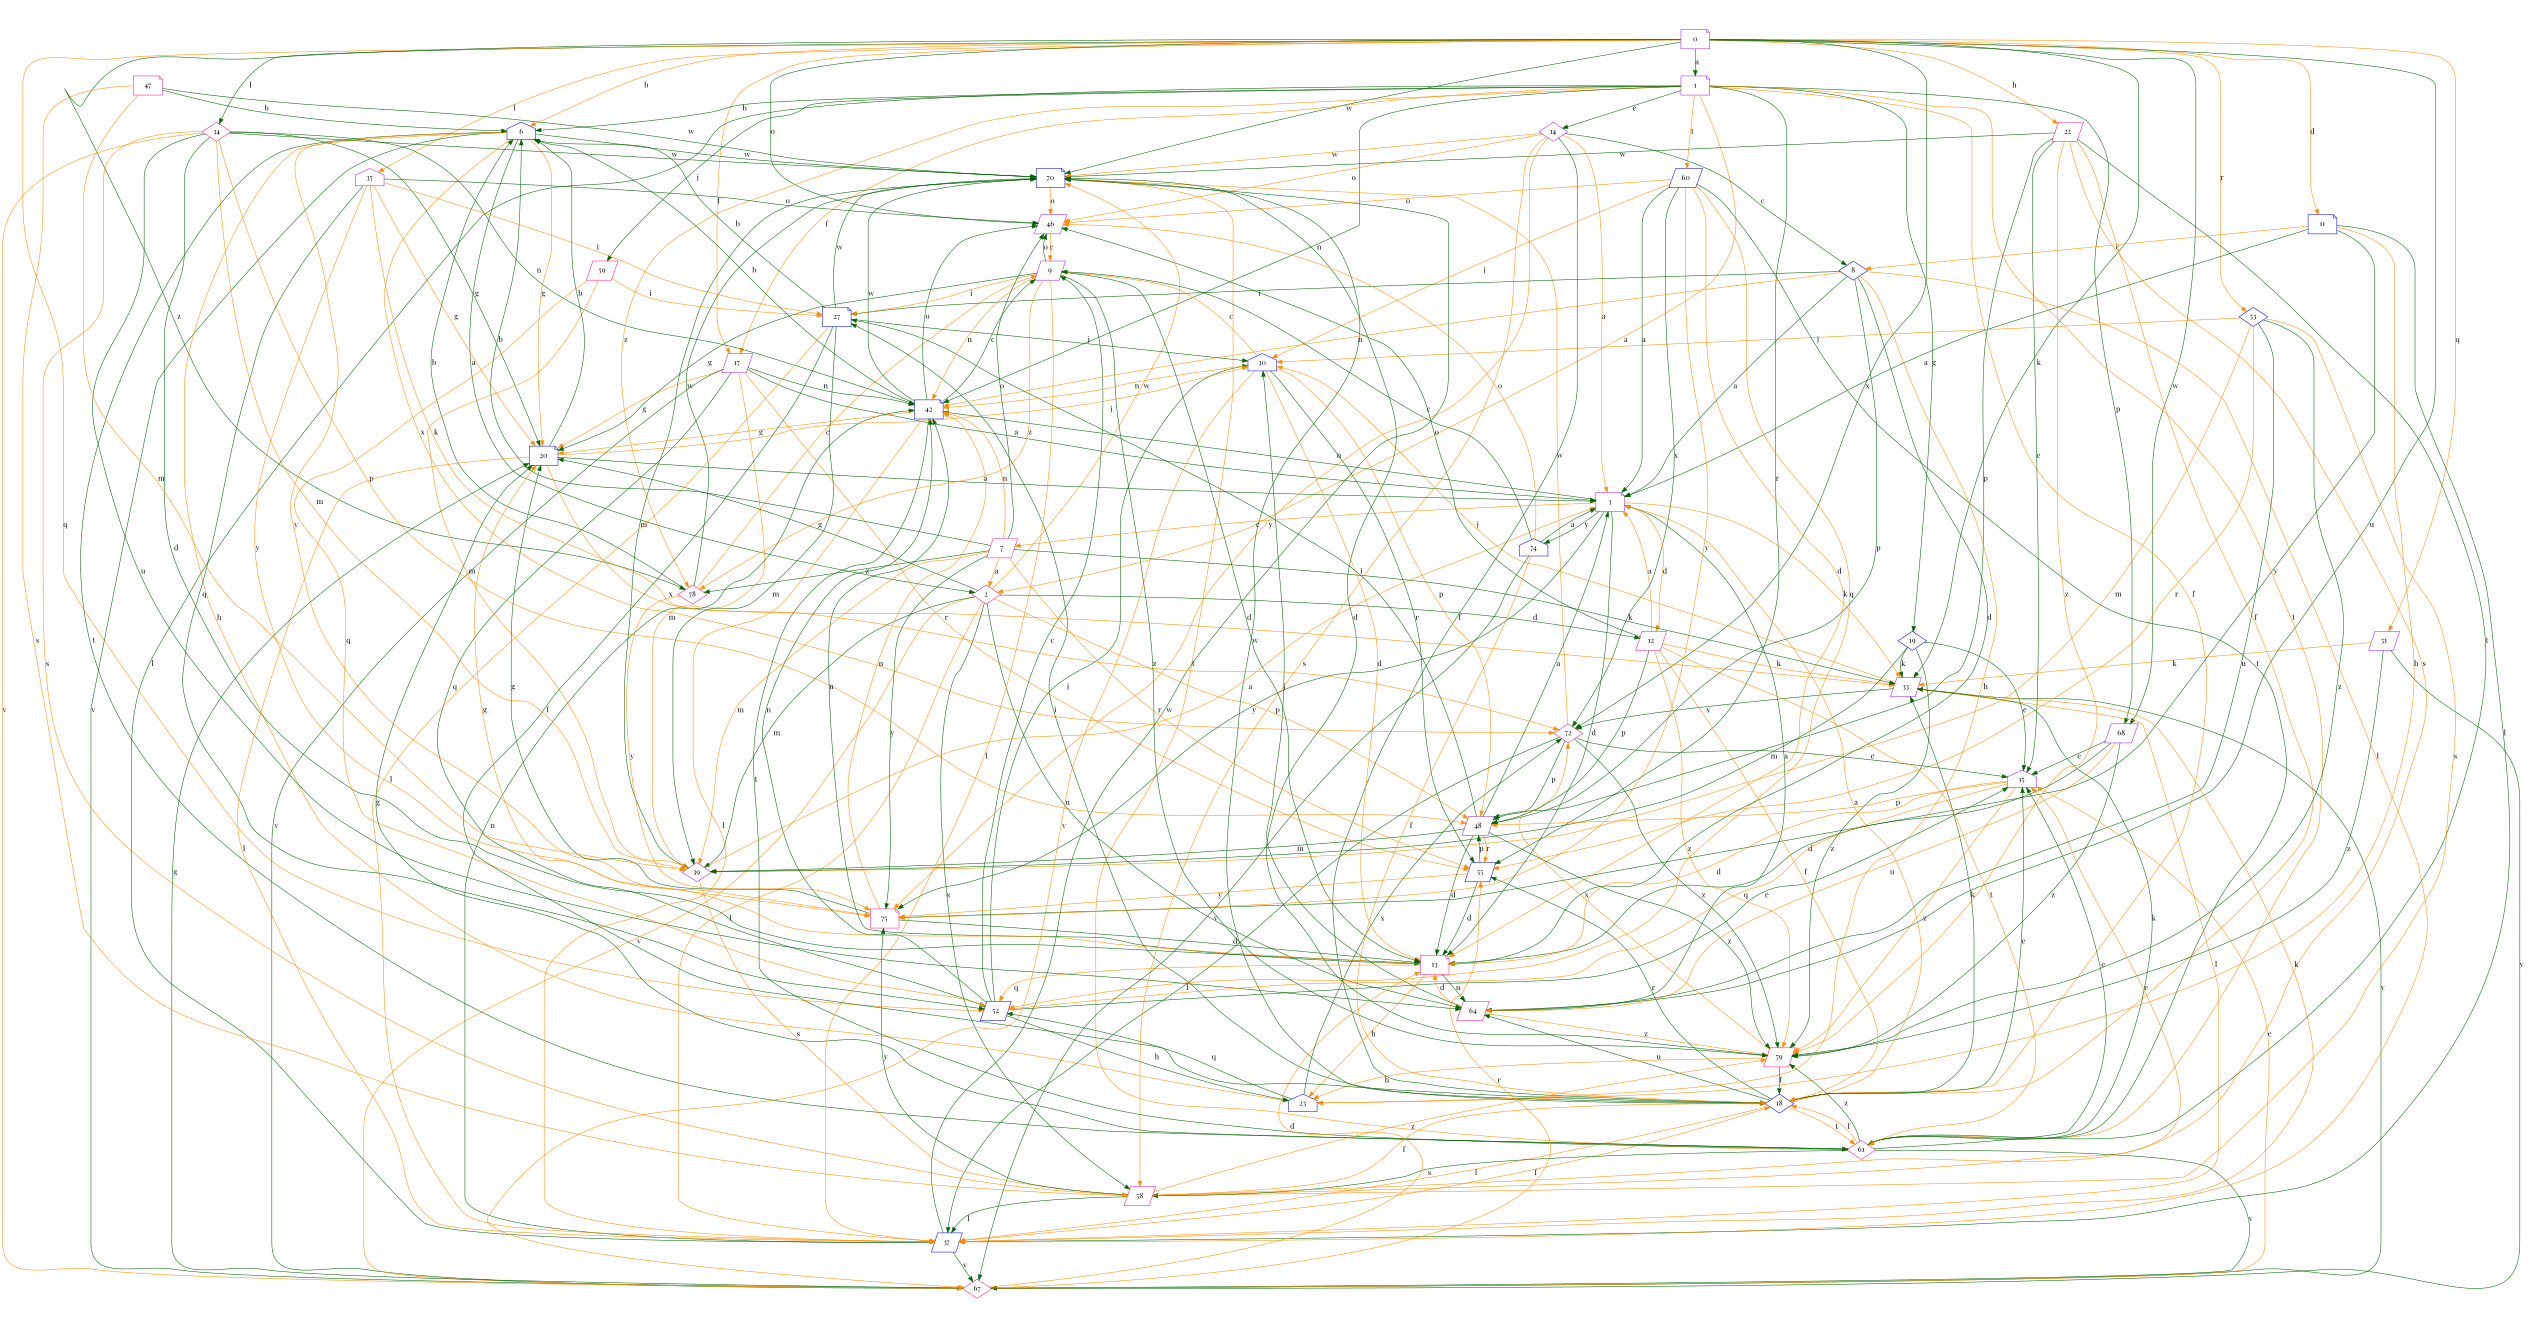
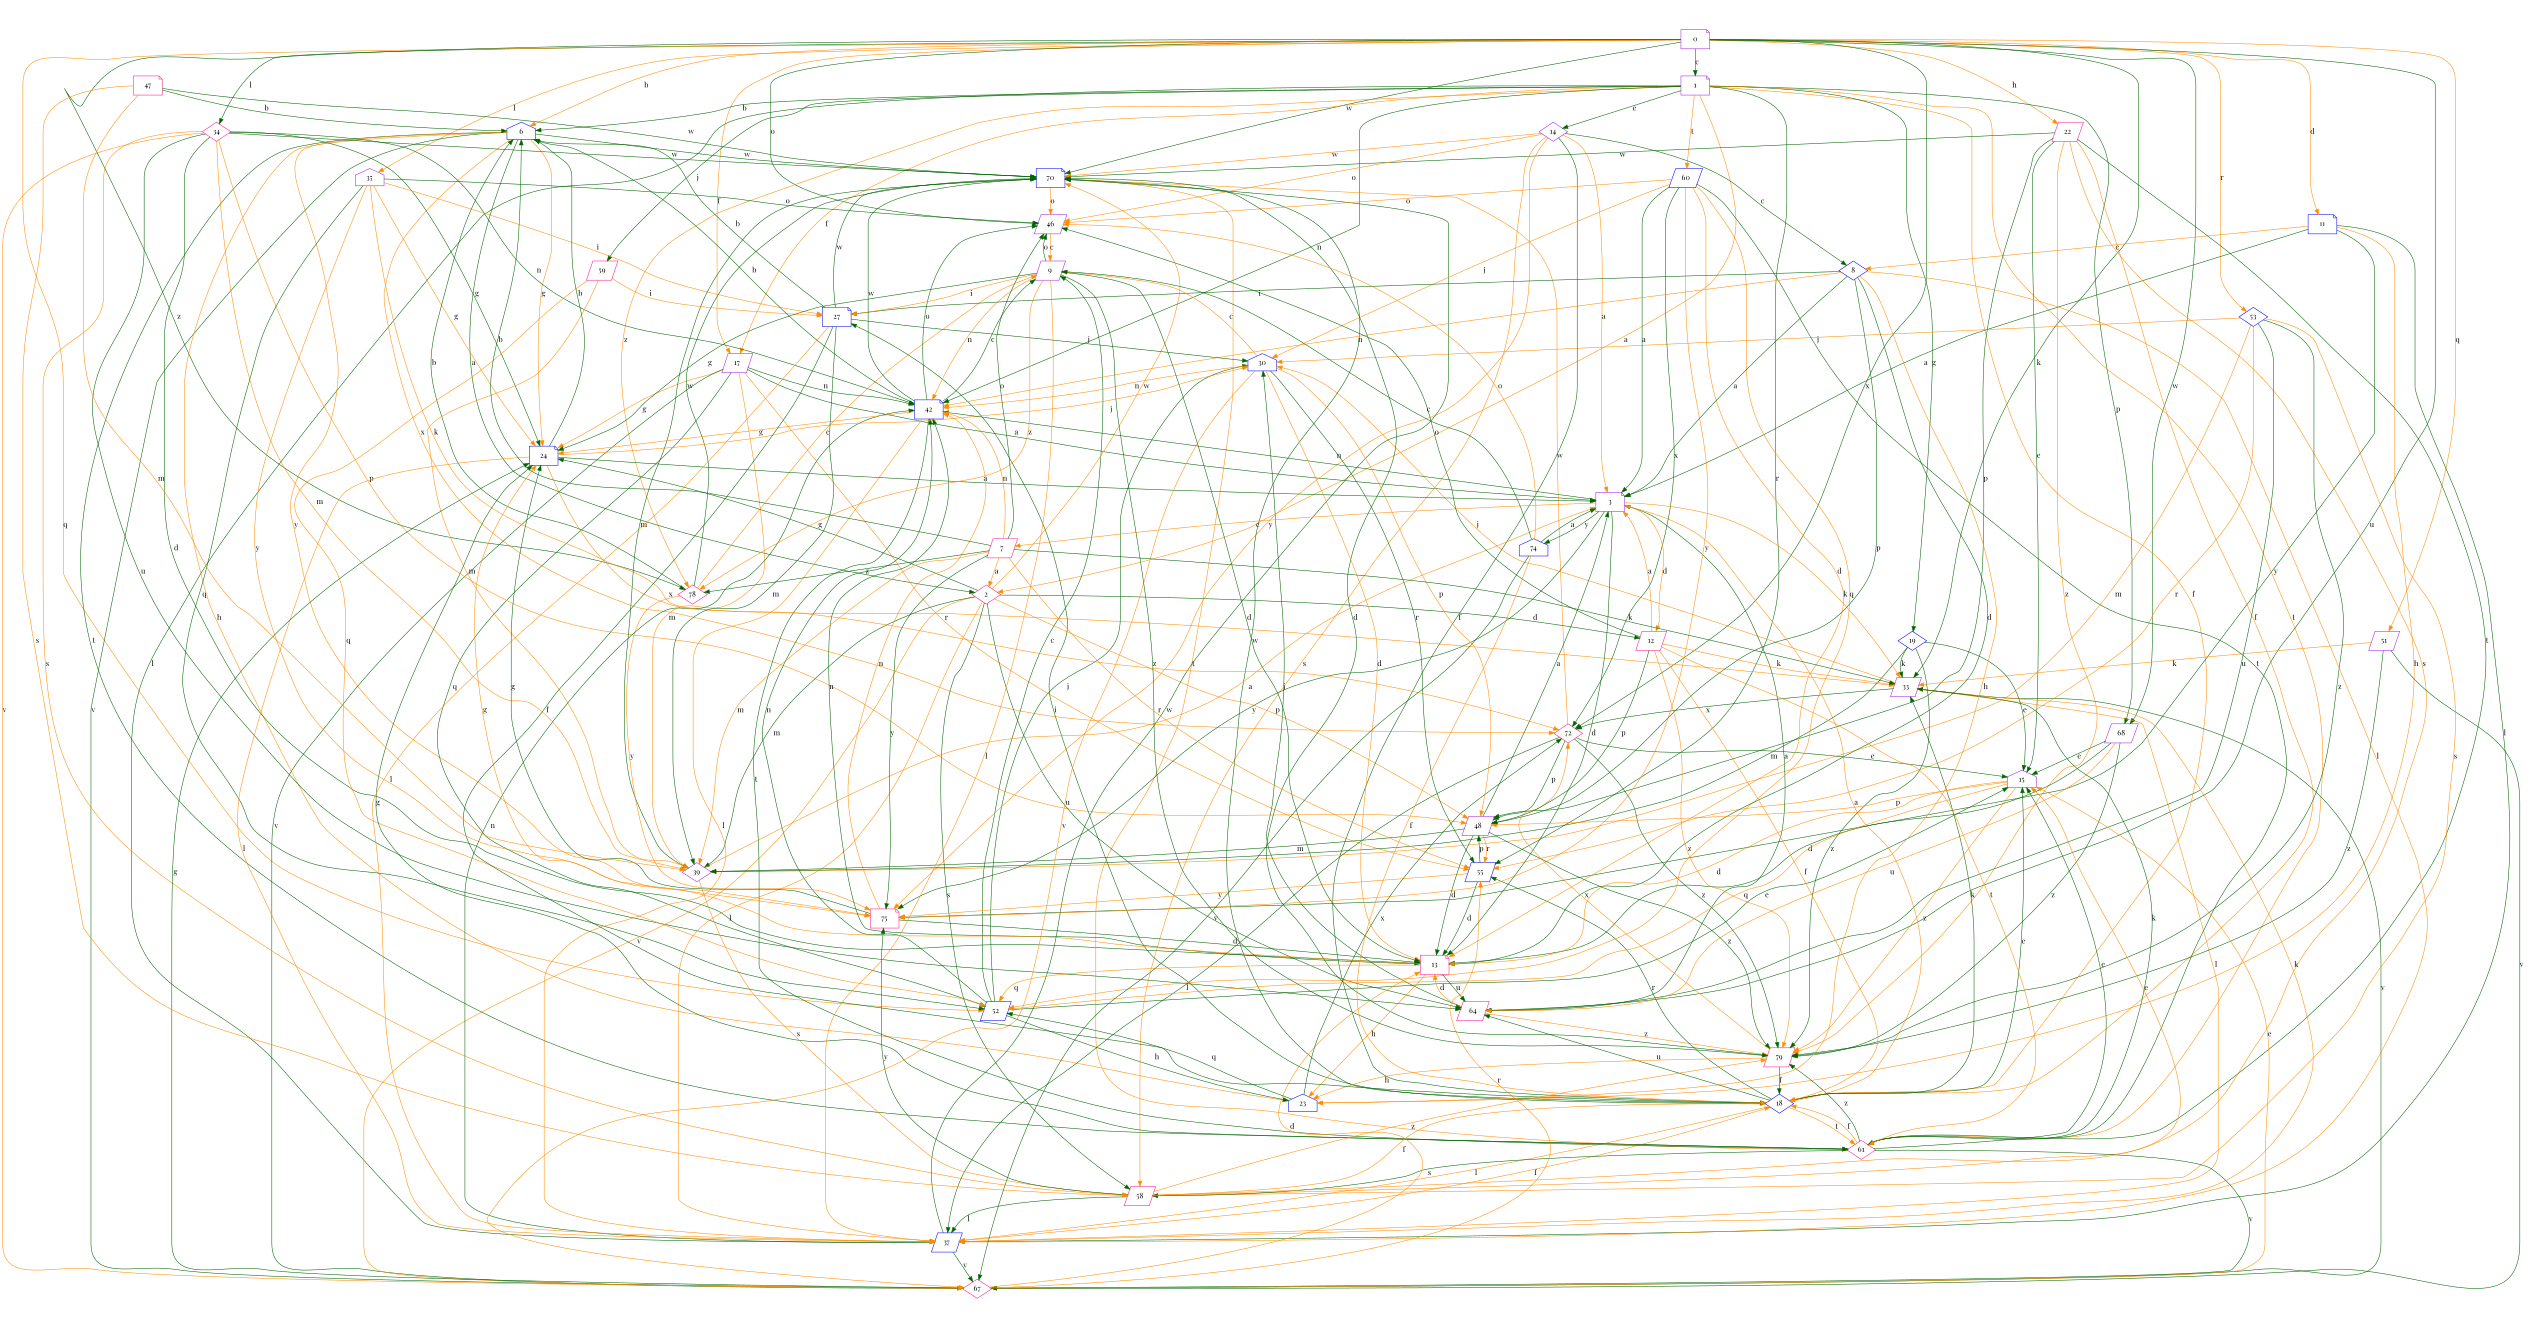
(1697, 62) -> (1697, 62)
(544, 456) -> (544, 456)
(1235, 497) -> none
